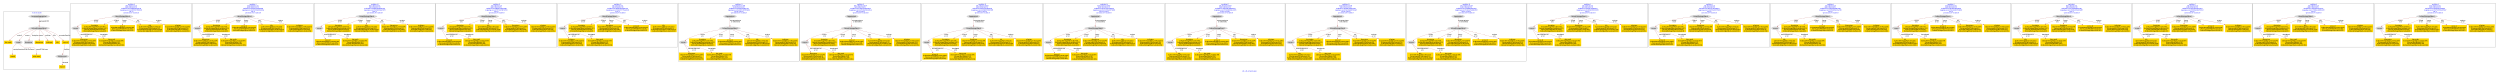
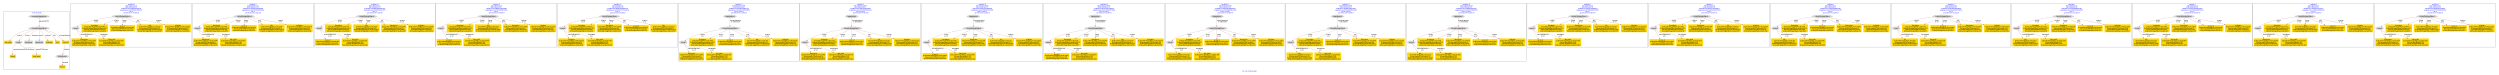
(39, 42) -> (39, 42)
